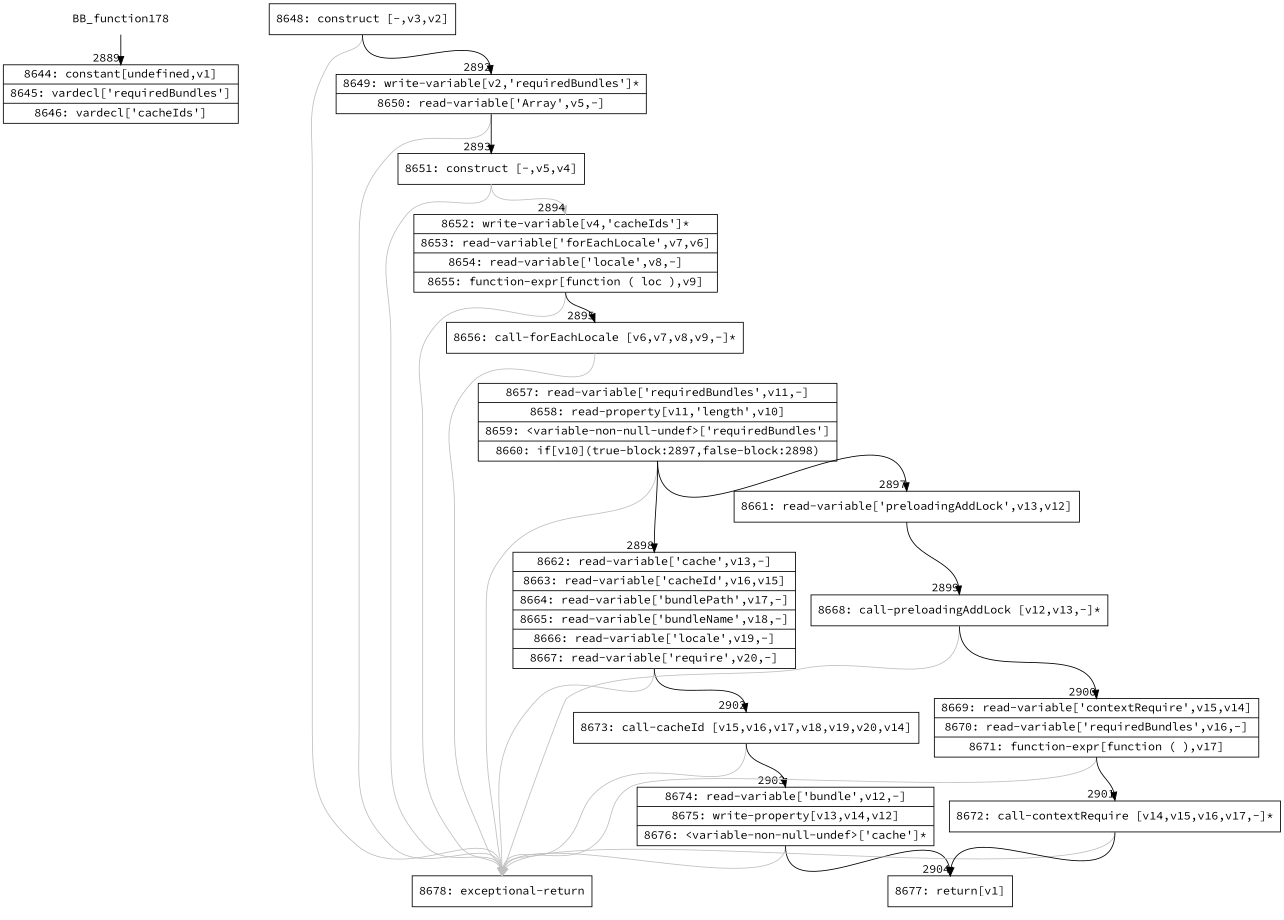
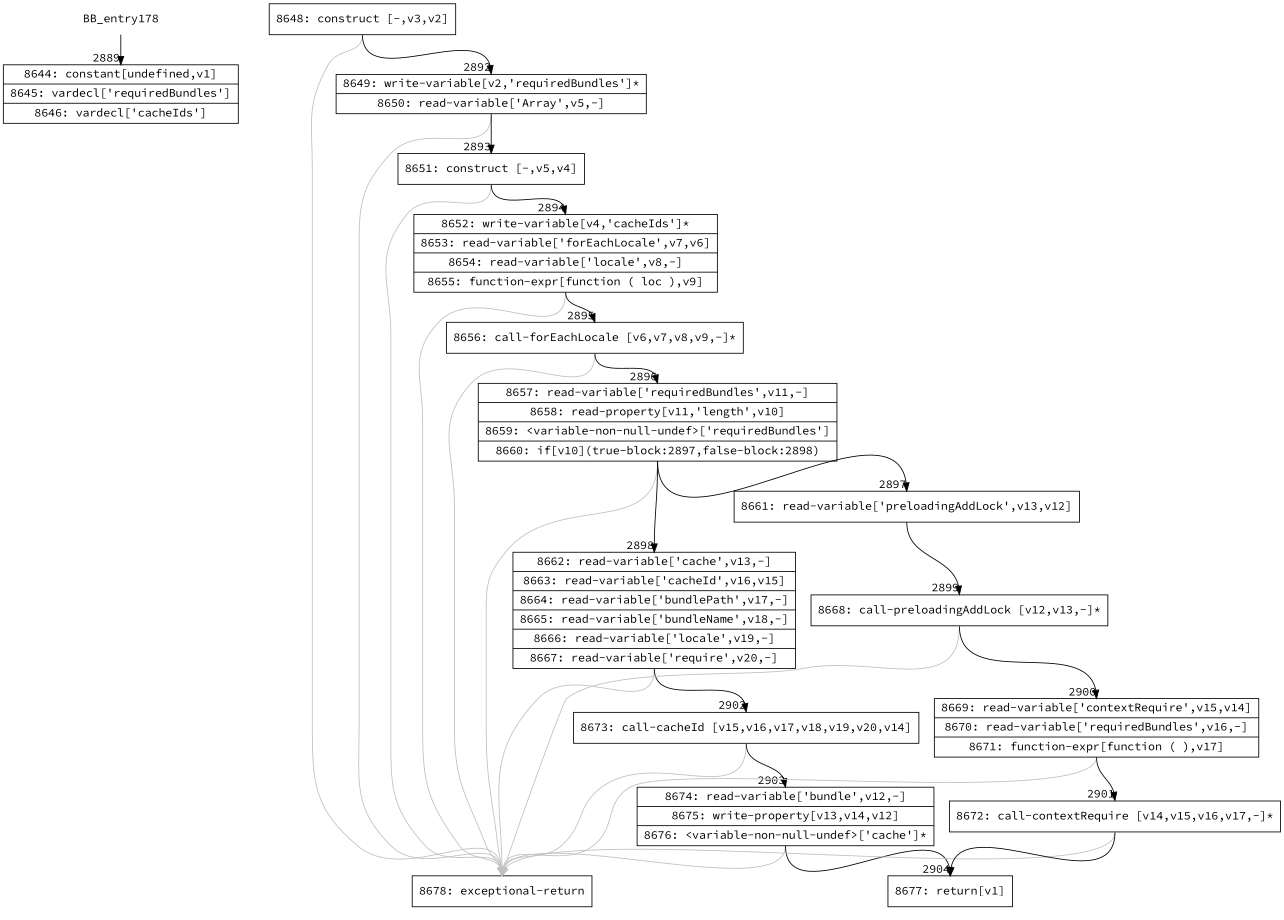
(121, 19) -> (121, 19)
(524, 200) -> (524, 200)
none -> (622, 368)
